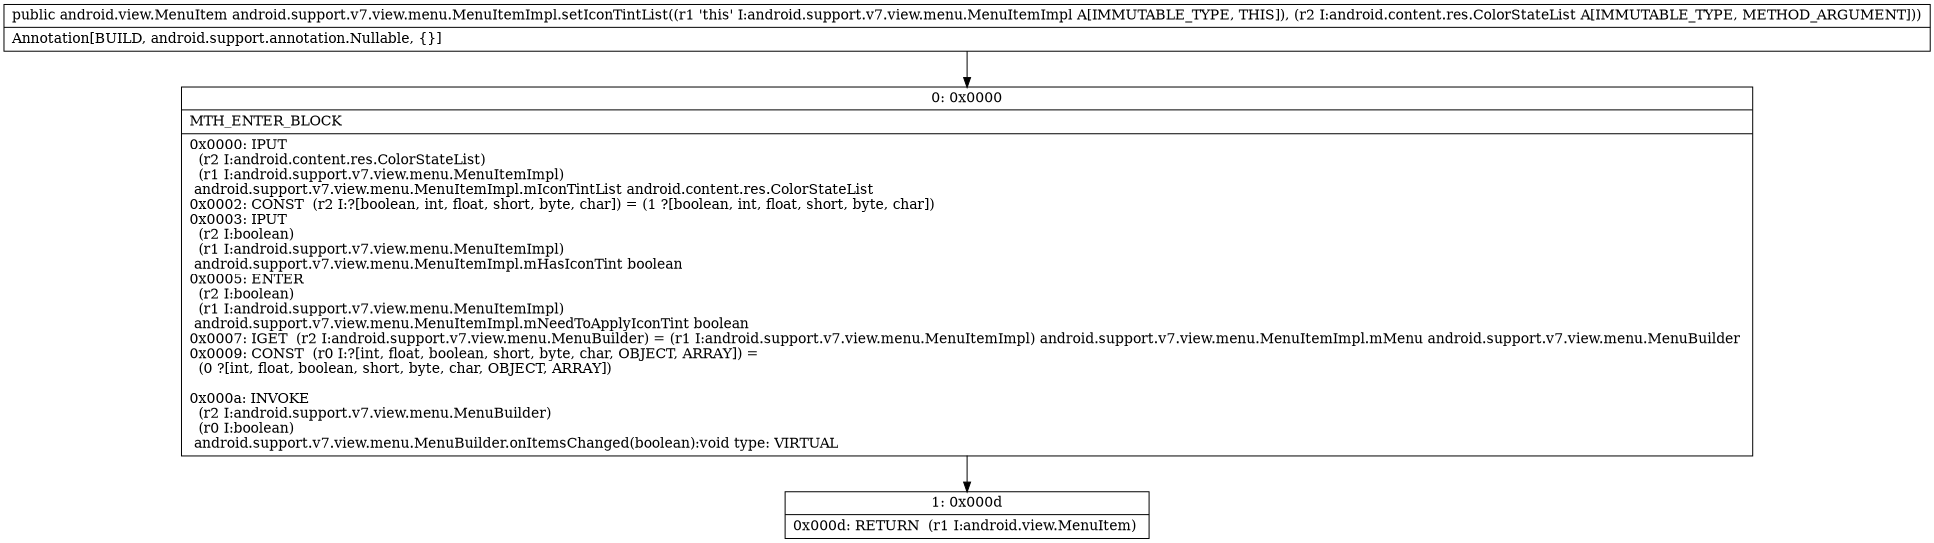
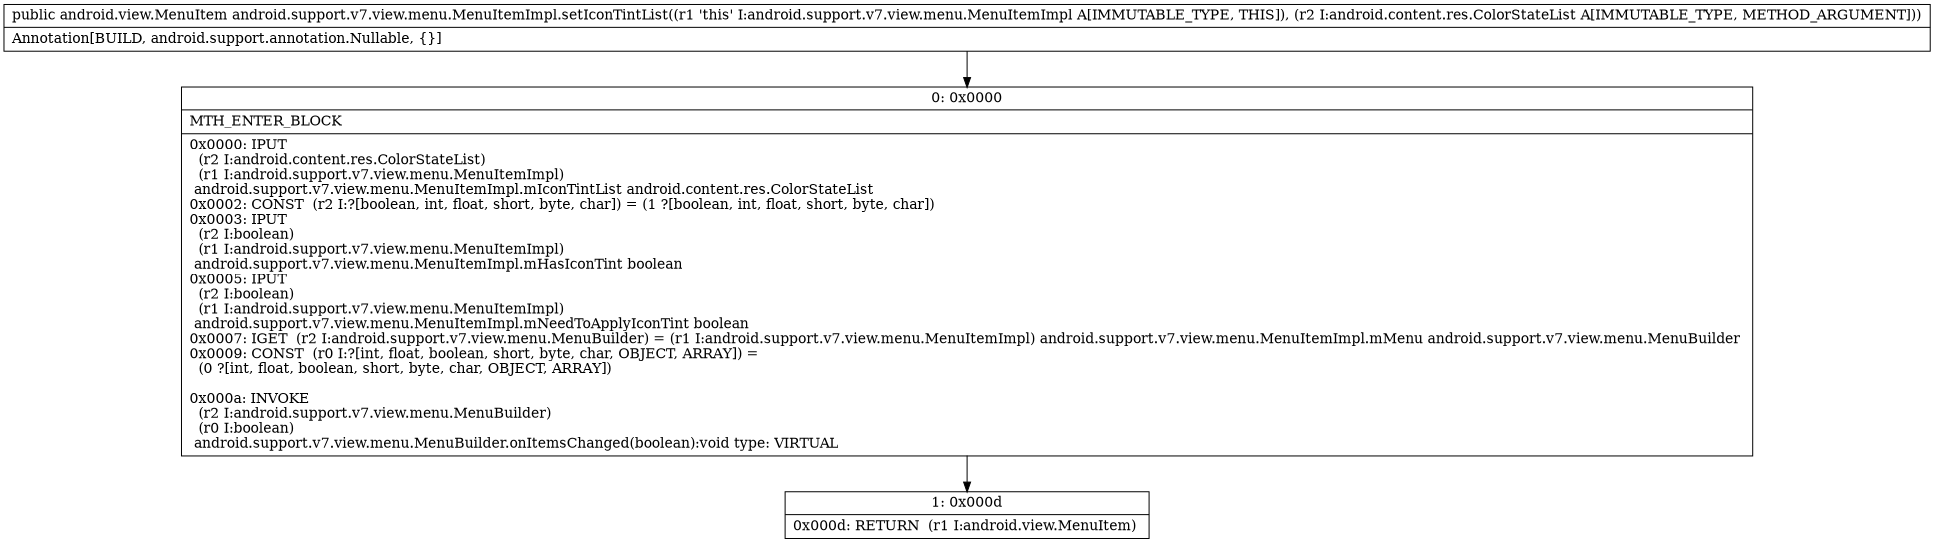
(251, 279) -> (243, 279)
